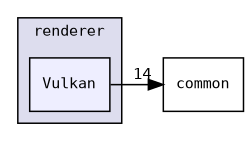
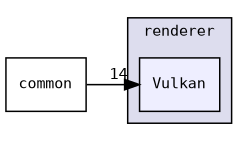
(131, 85) -> (106, 85)
